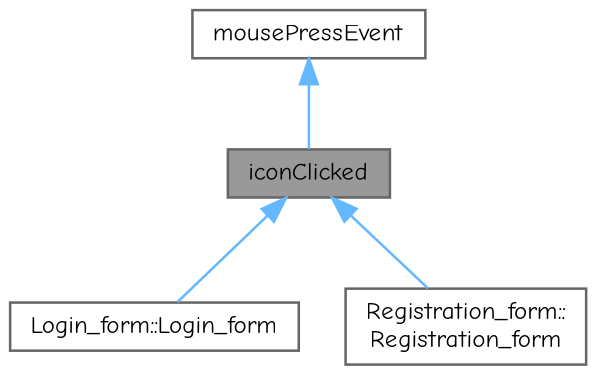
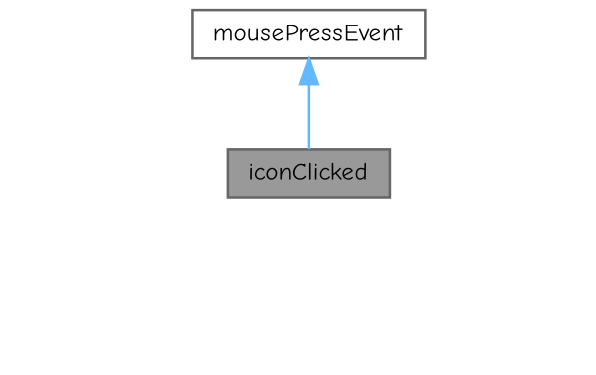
(154, 327) -> none
(466, 327) -> none
